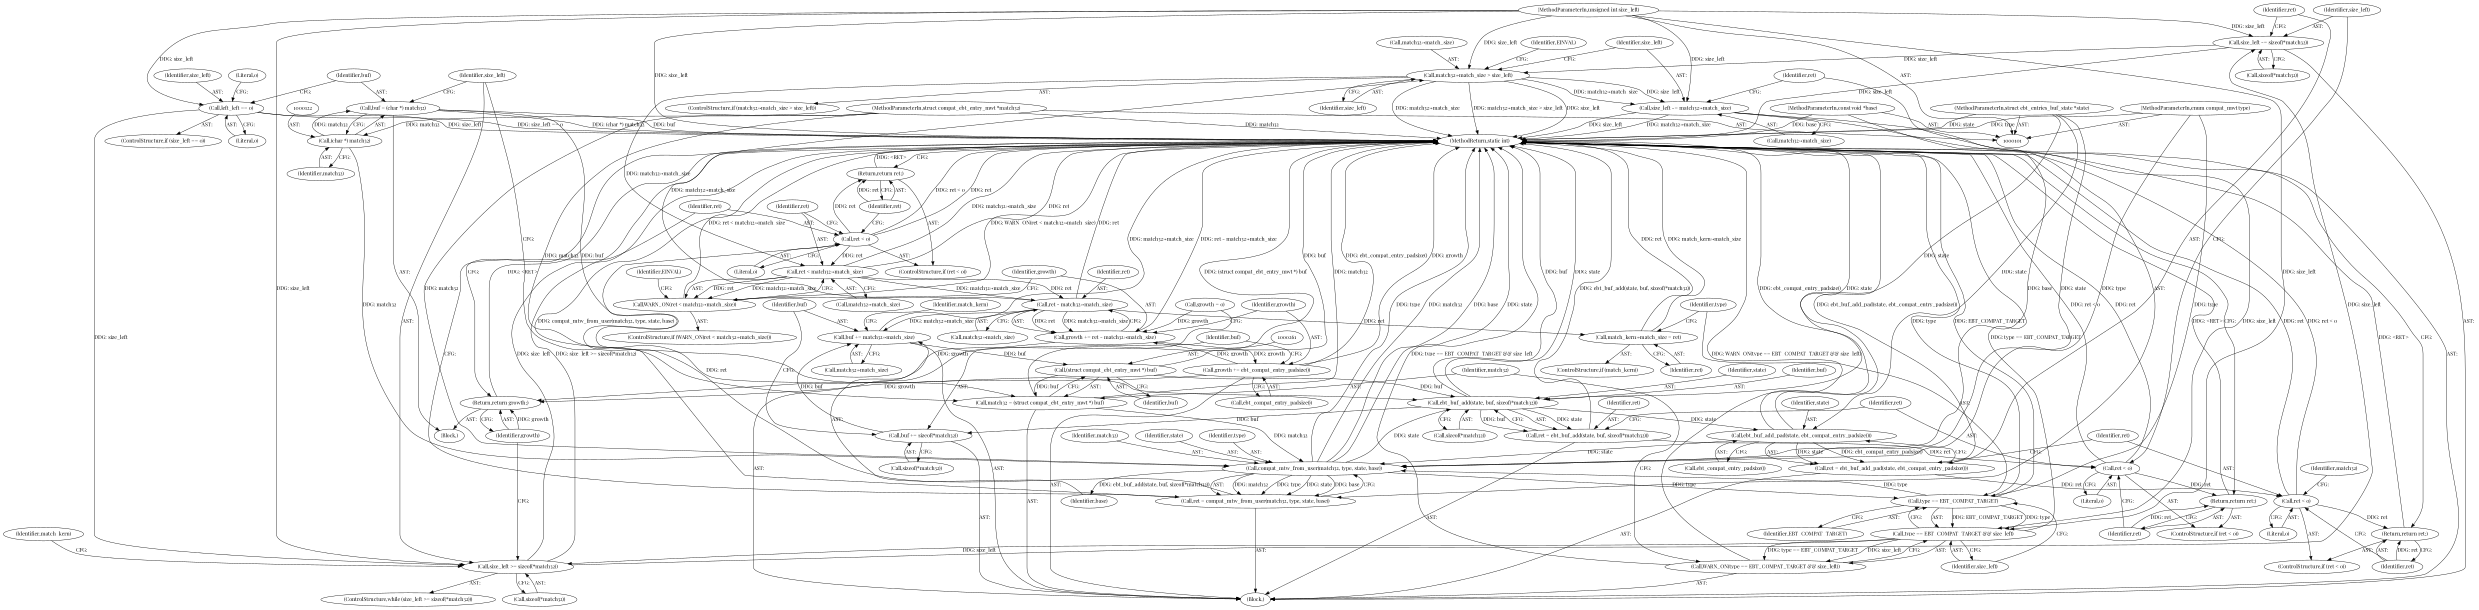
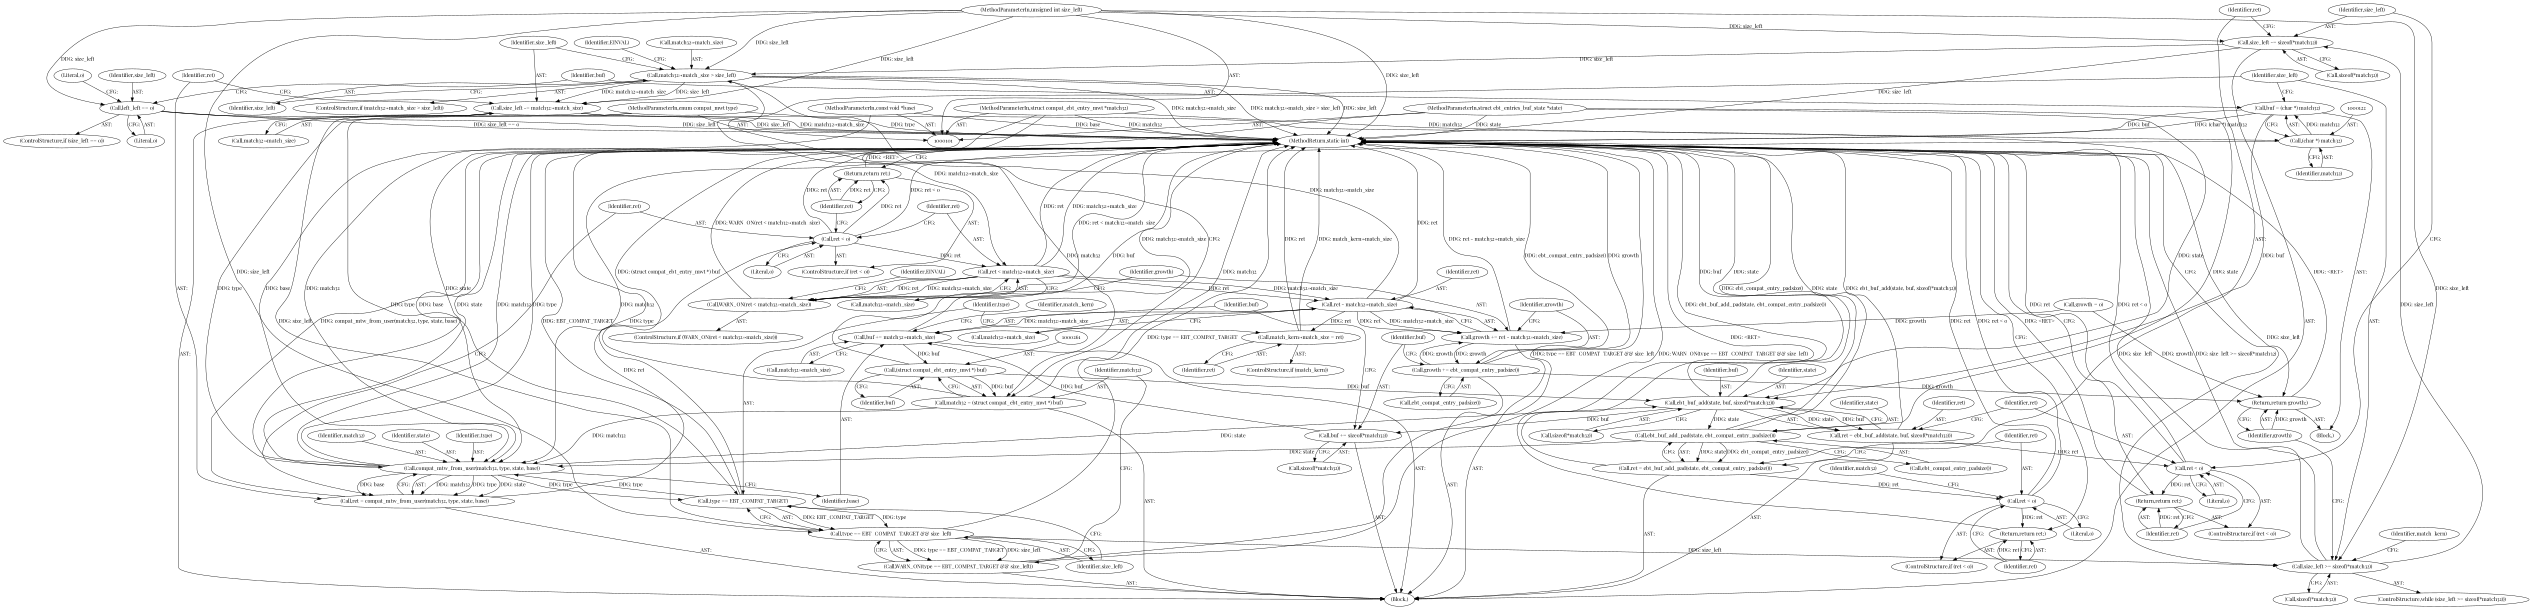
(1154, 485) -> (752, 485)
(1805, 534) -> none
